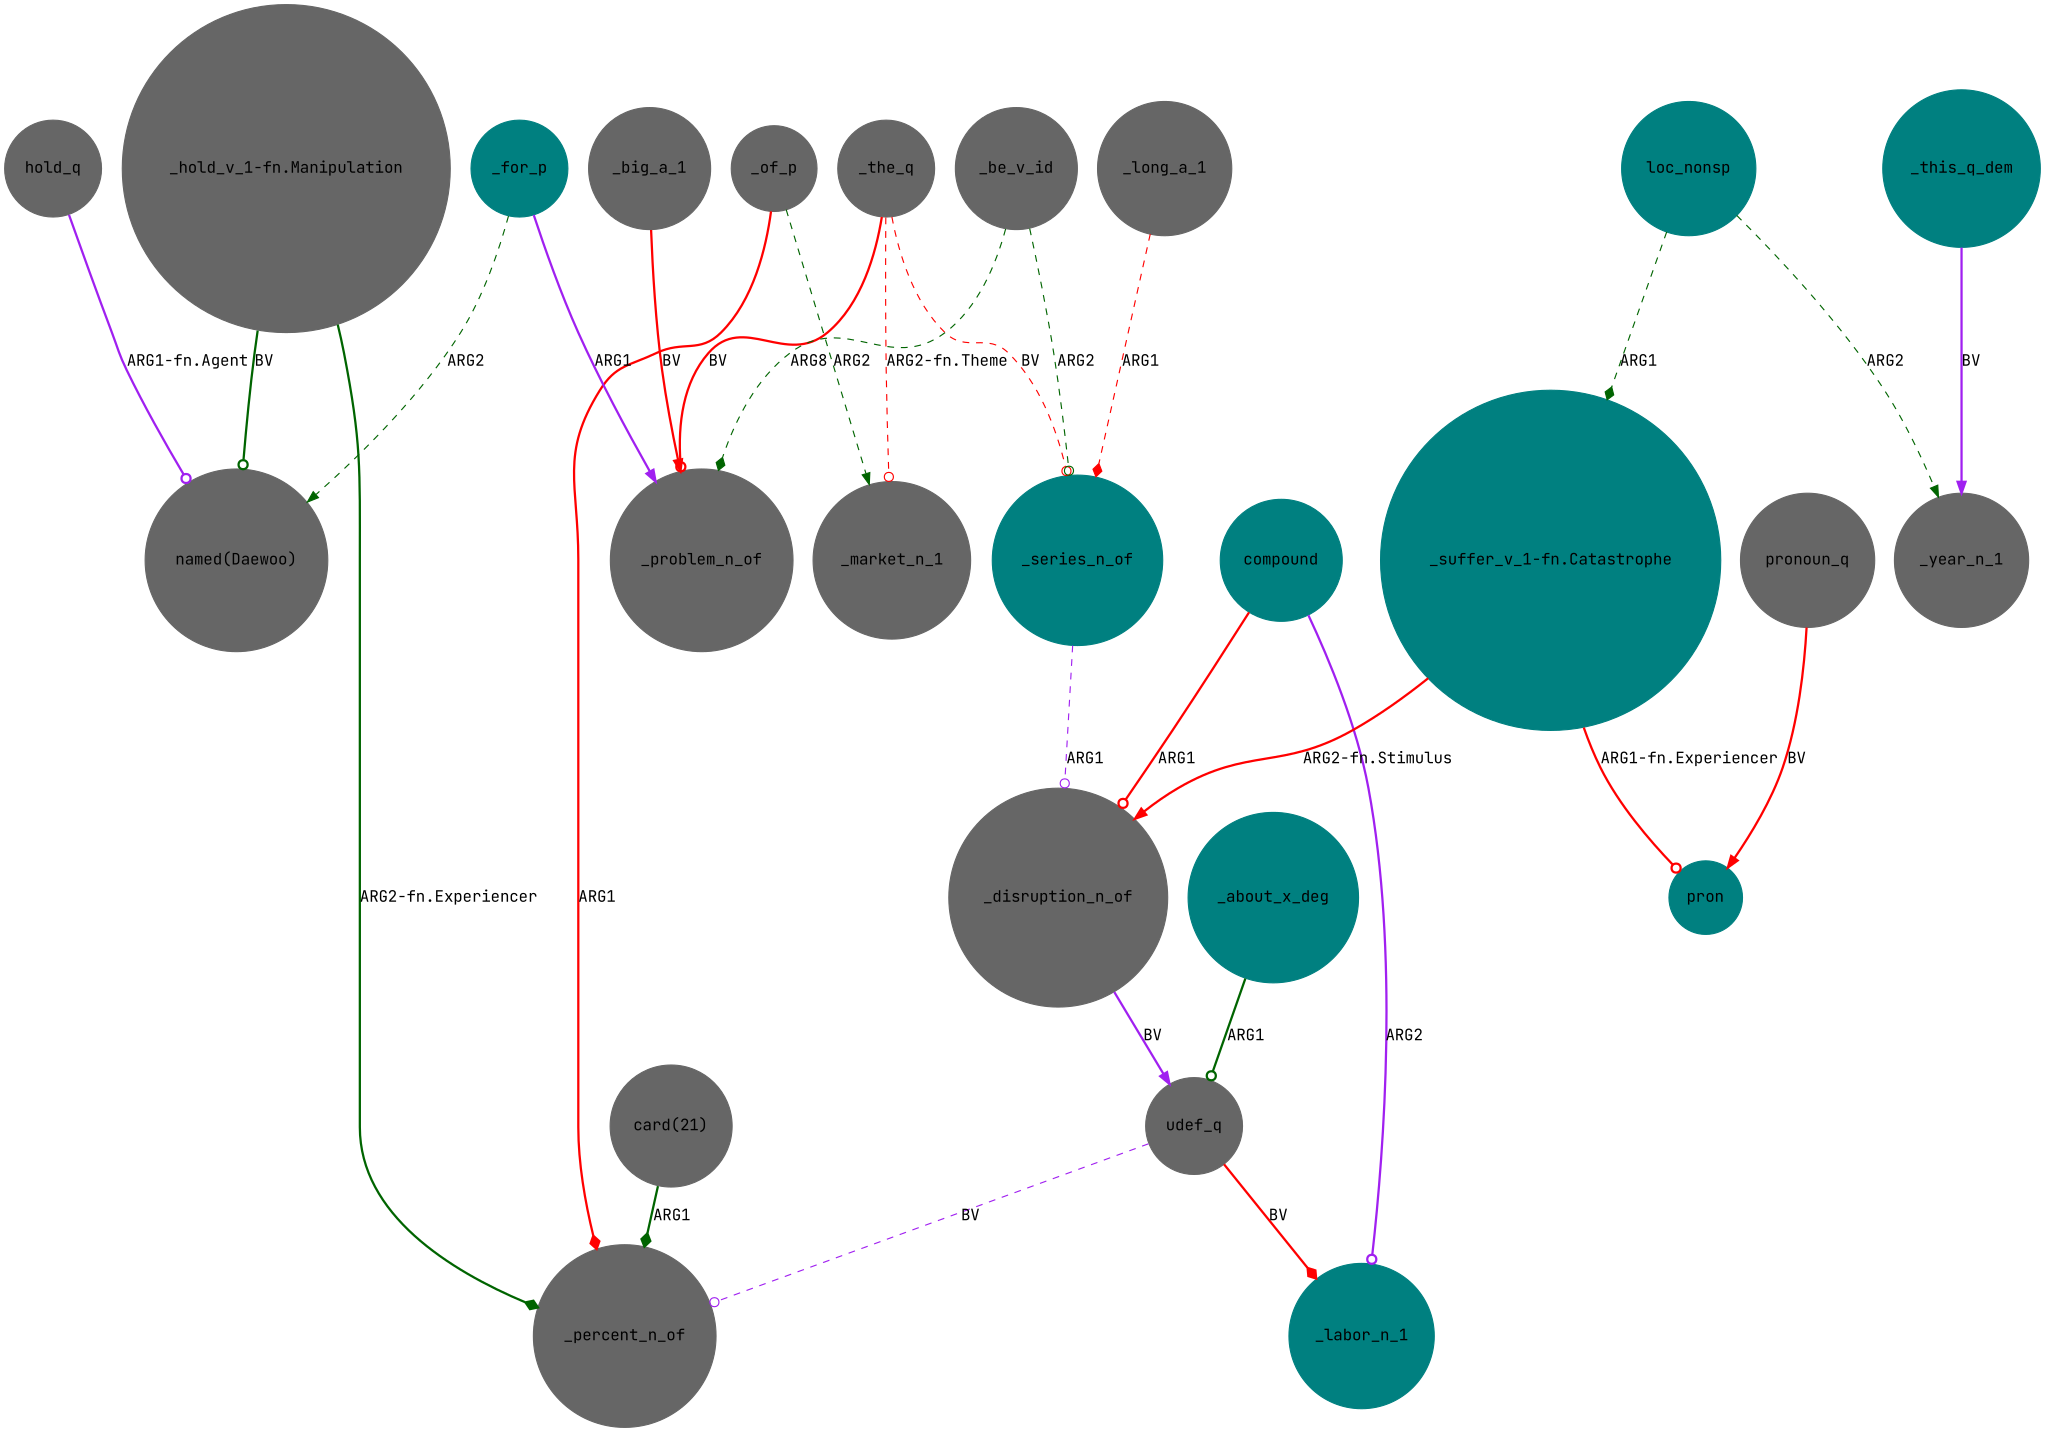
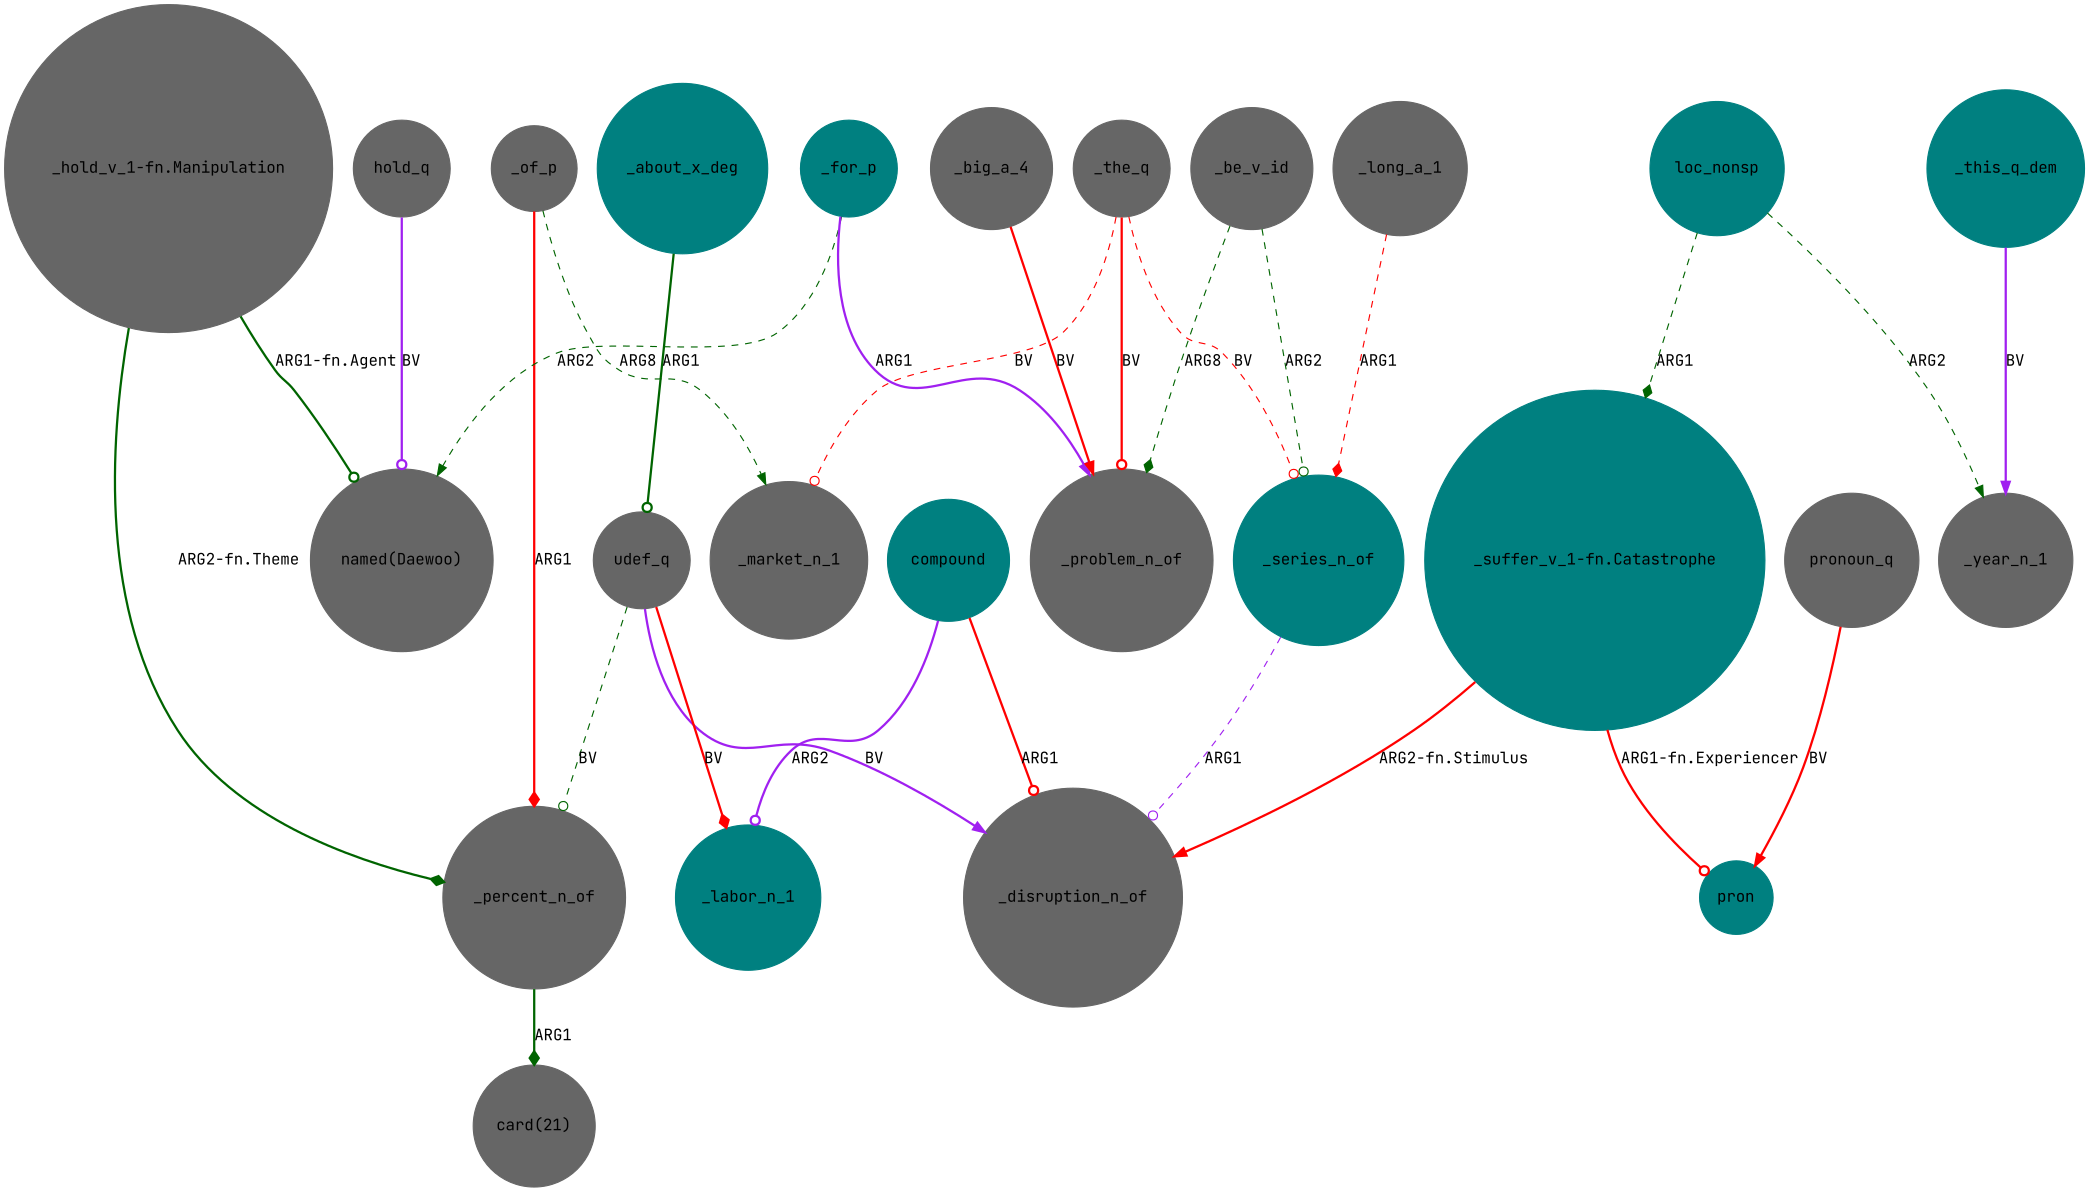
(650, 169) -> (992, 169)
(188, 362) -> (411, 361)
(264, 362) -> (336, 361)
(852, 362) -> (638, 361)
(947, 362) -> (1024, 361)
(449, 898) -> (239, 560)
(1139, 1033) -> (777, 745)
(653, 1210) -> (534, 1020)
(934, 1222) -> (596, 704)
